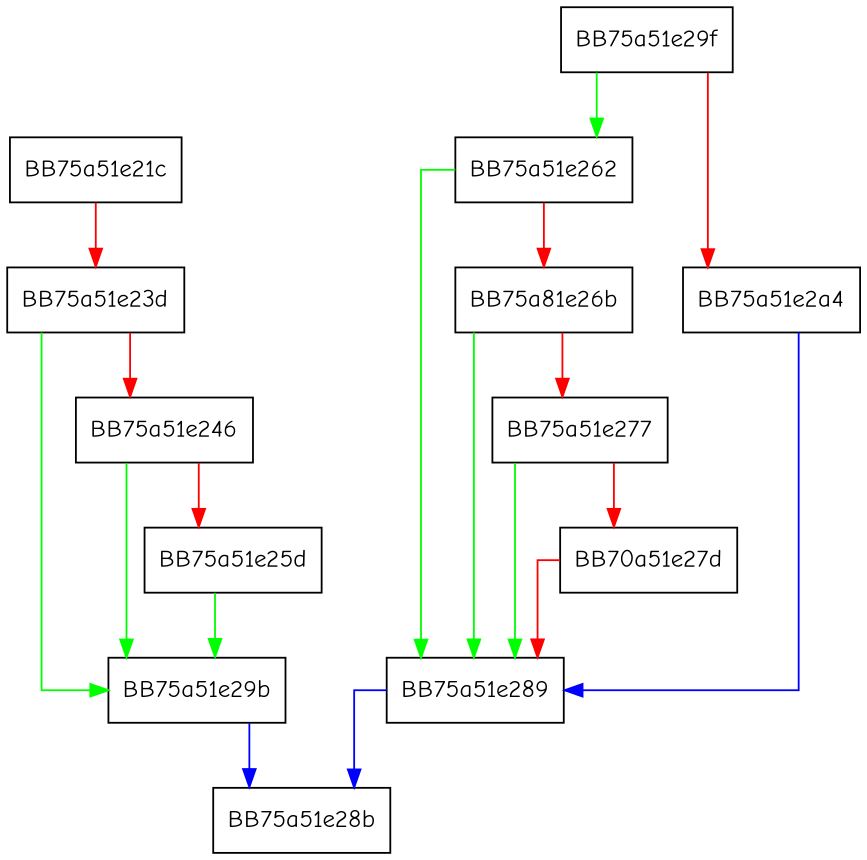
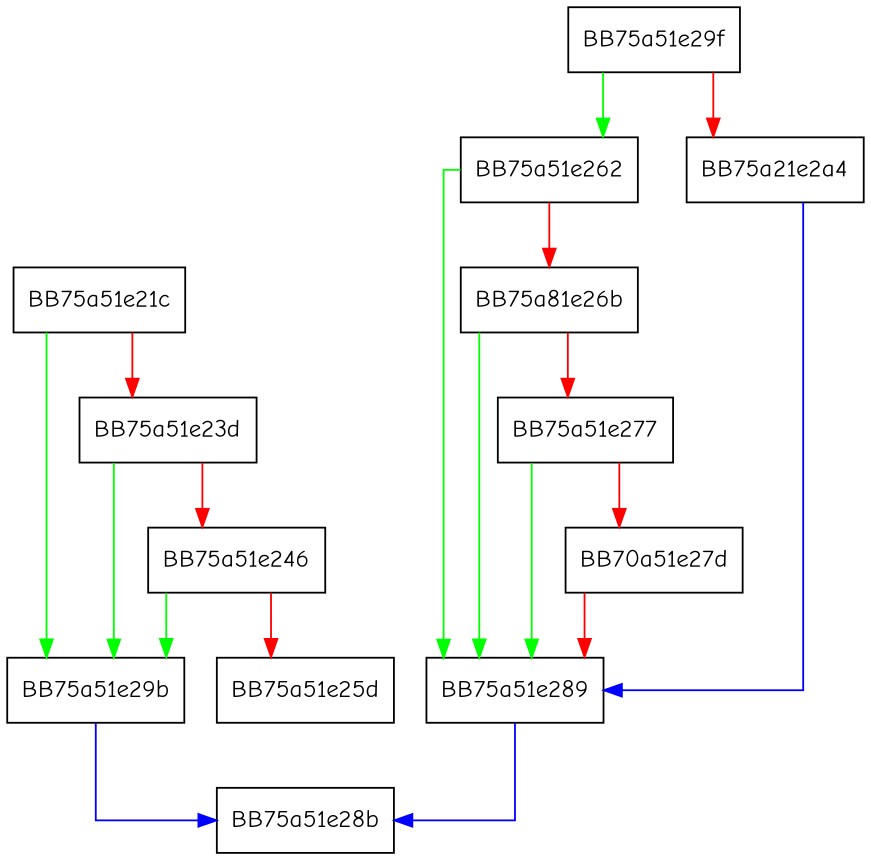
(772, 300) -> (775, 170)
(215, 616) -> (47, 486)
